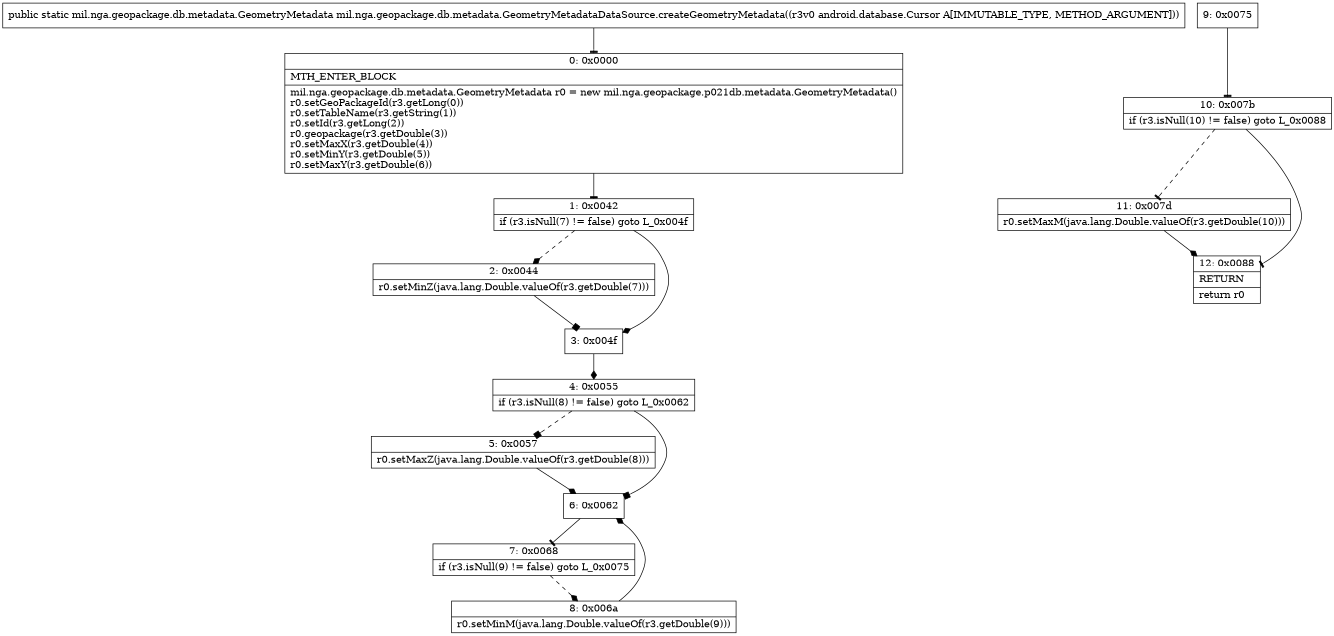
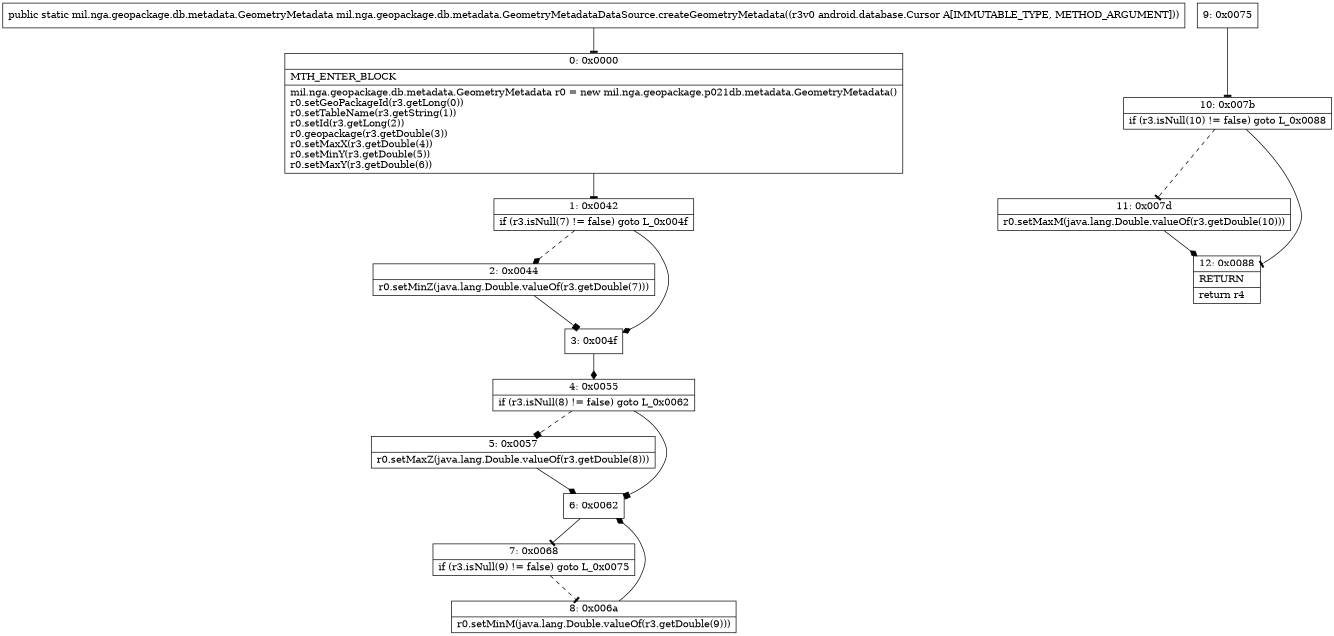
(1222, 295) -> (1222, 295)
(561, 585) -> (563, 587)
